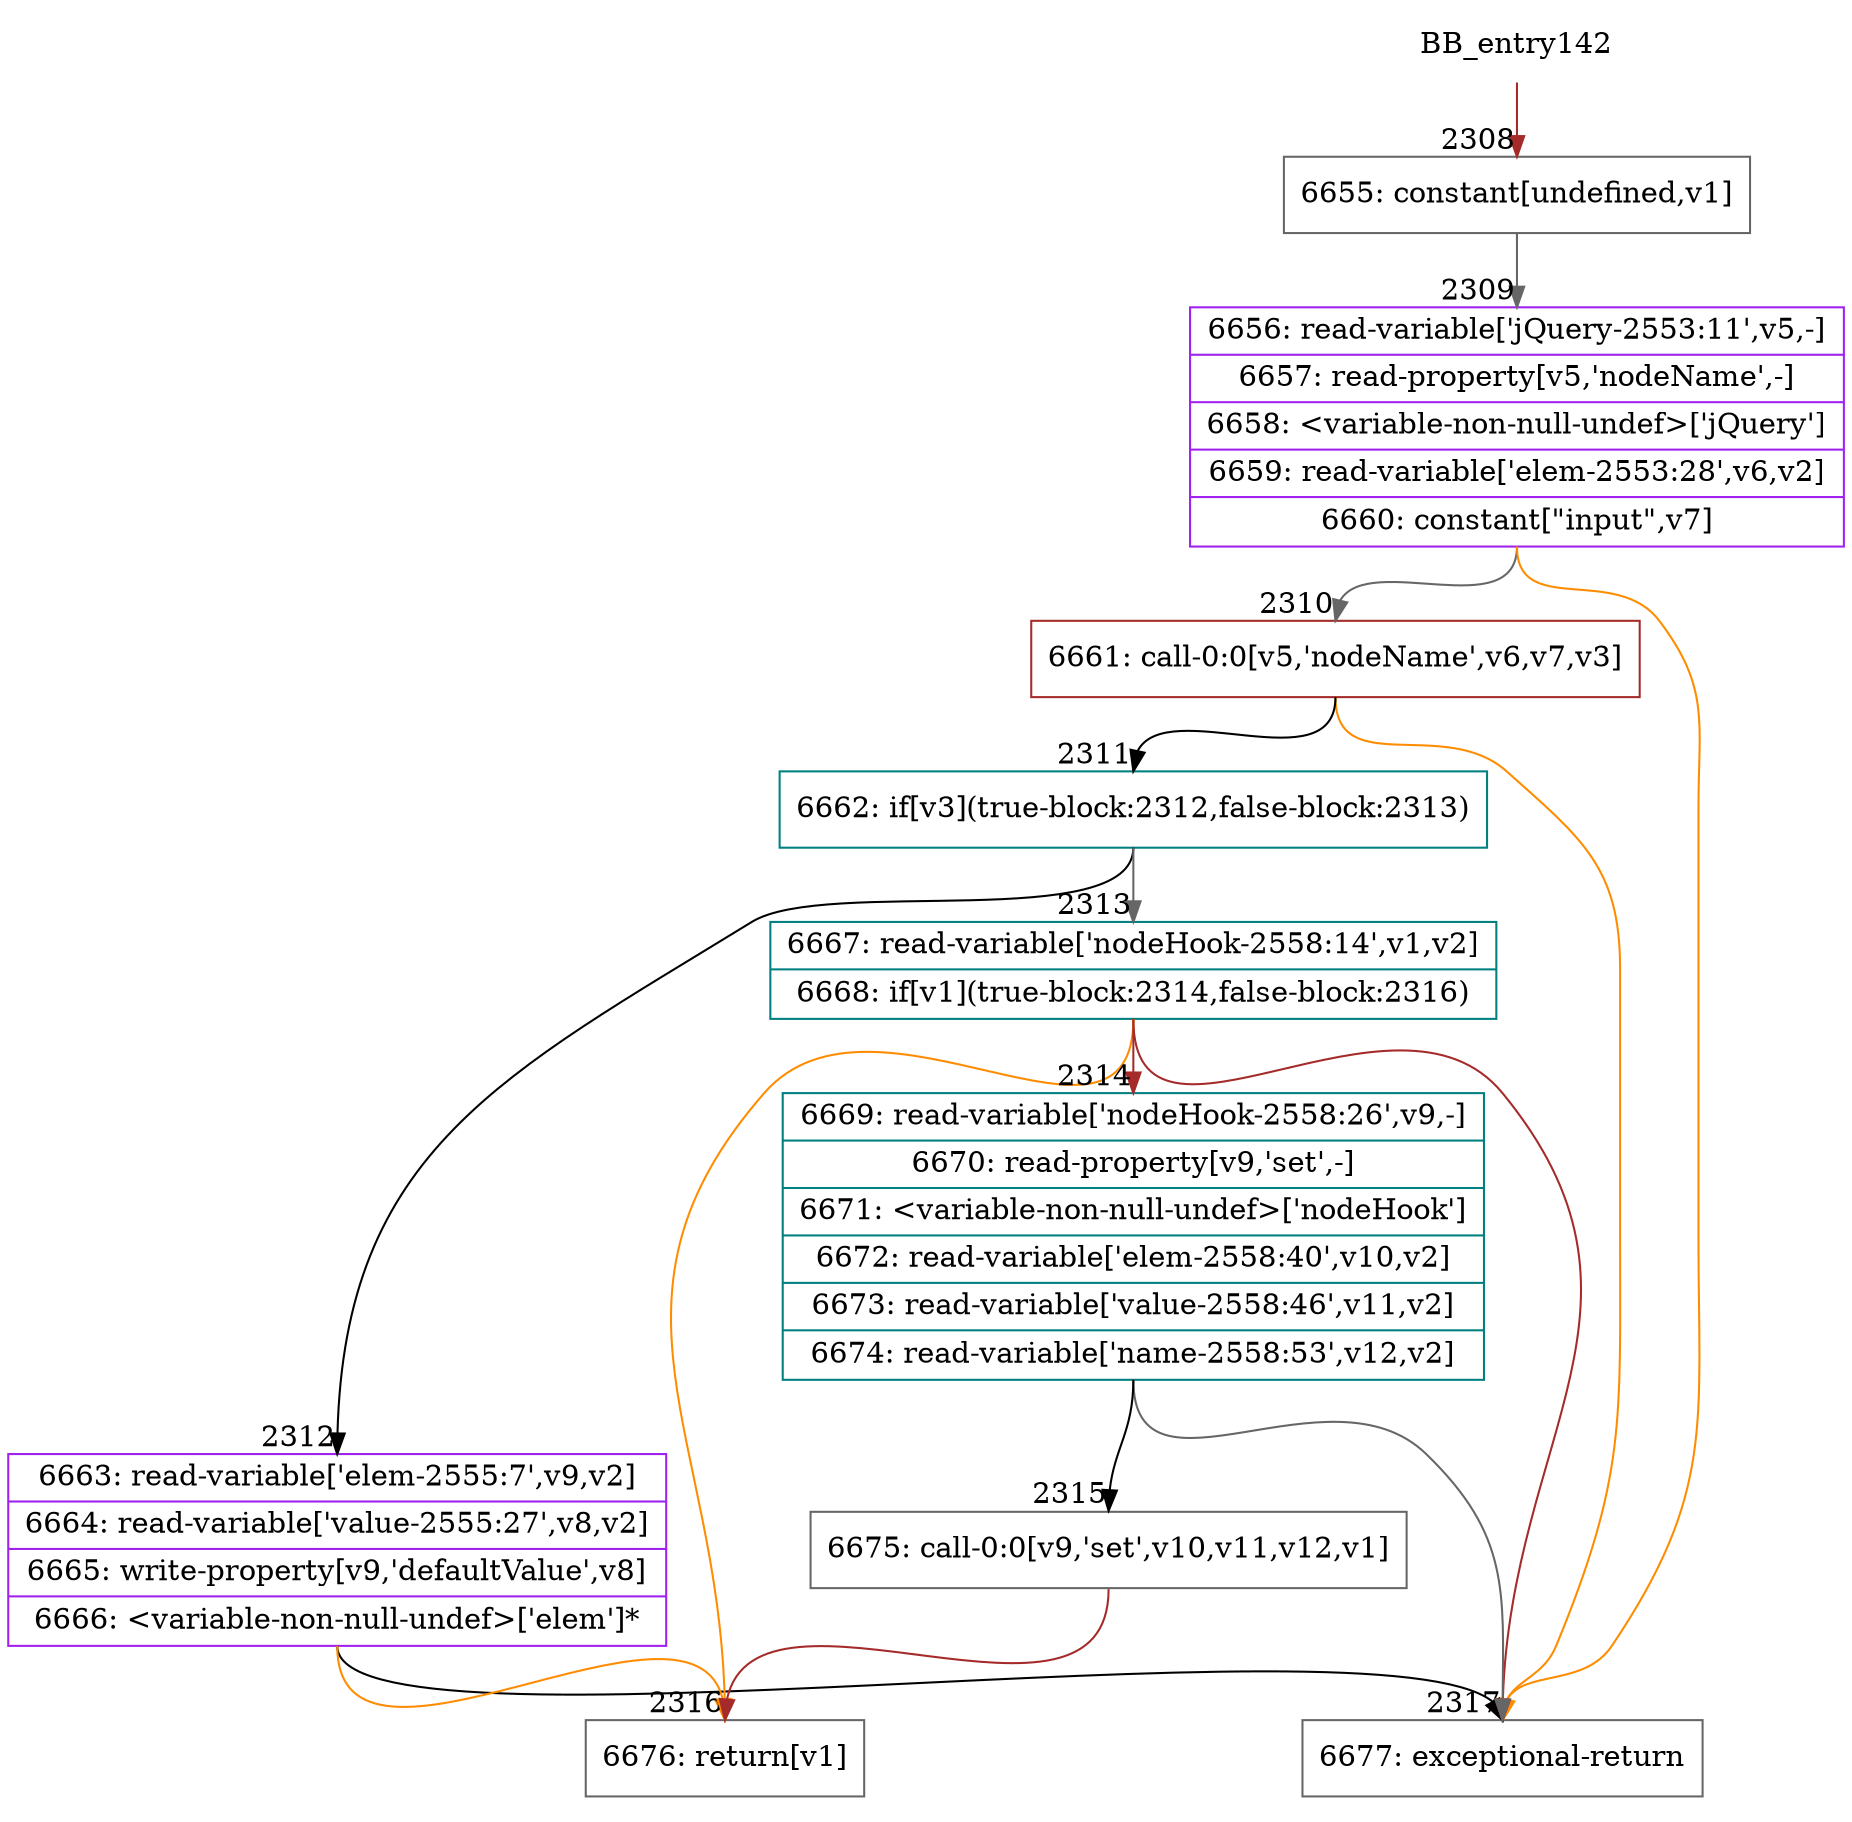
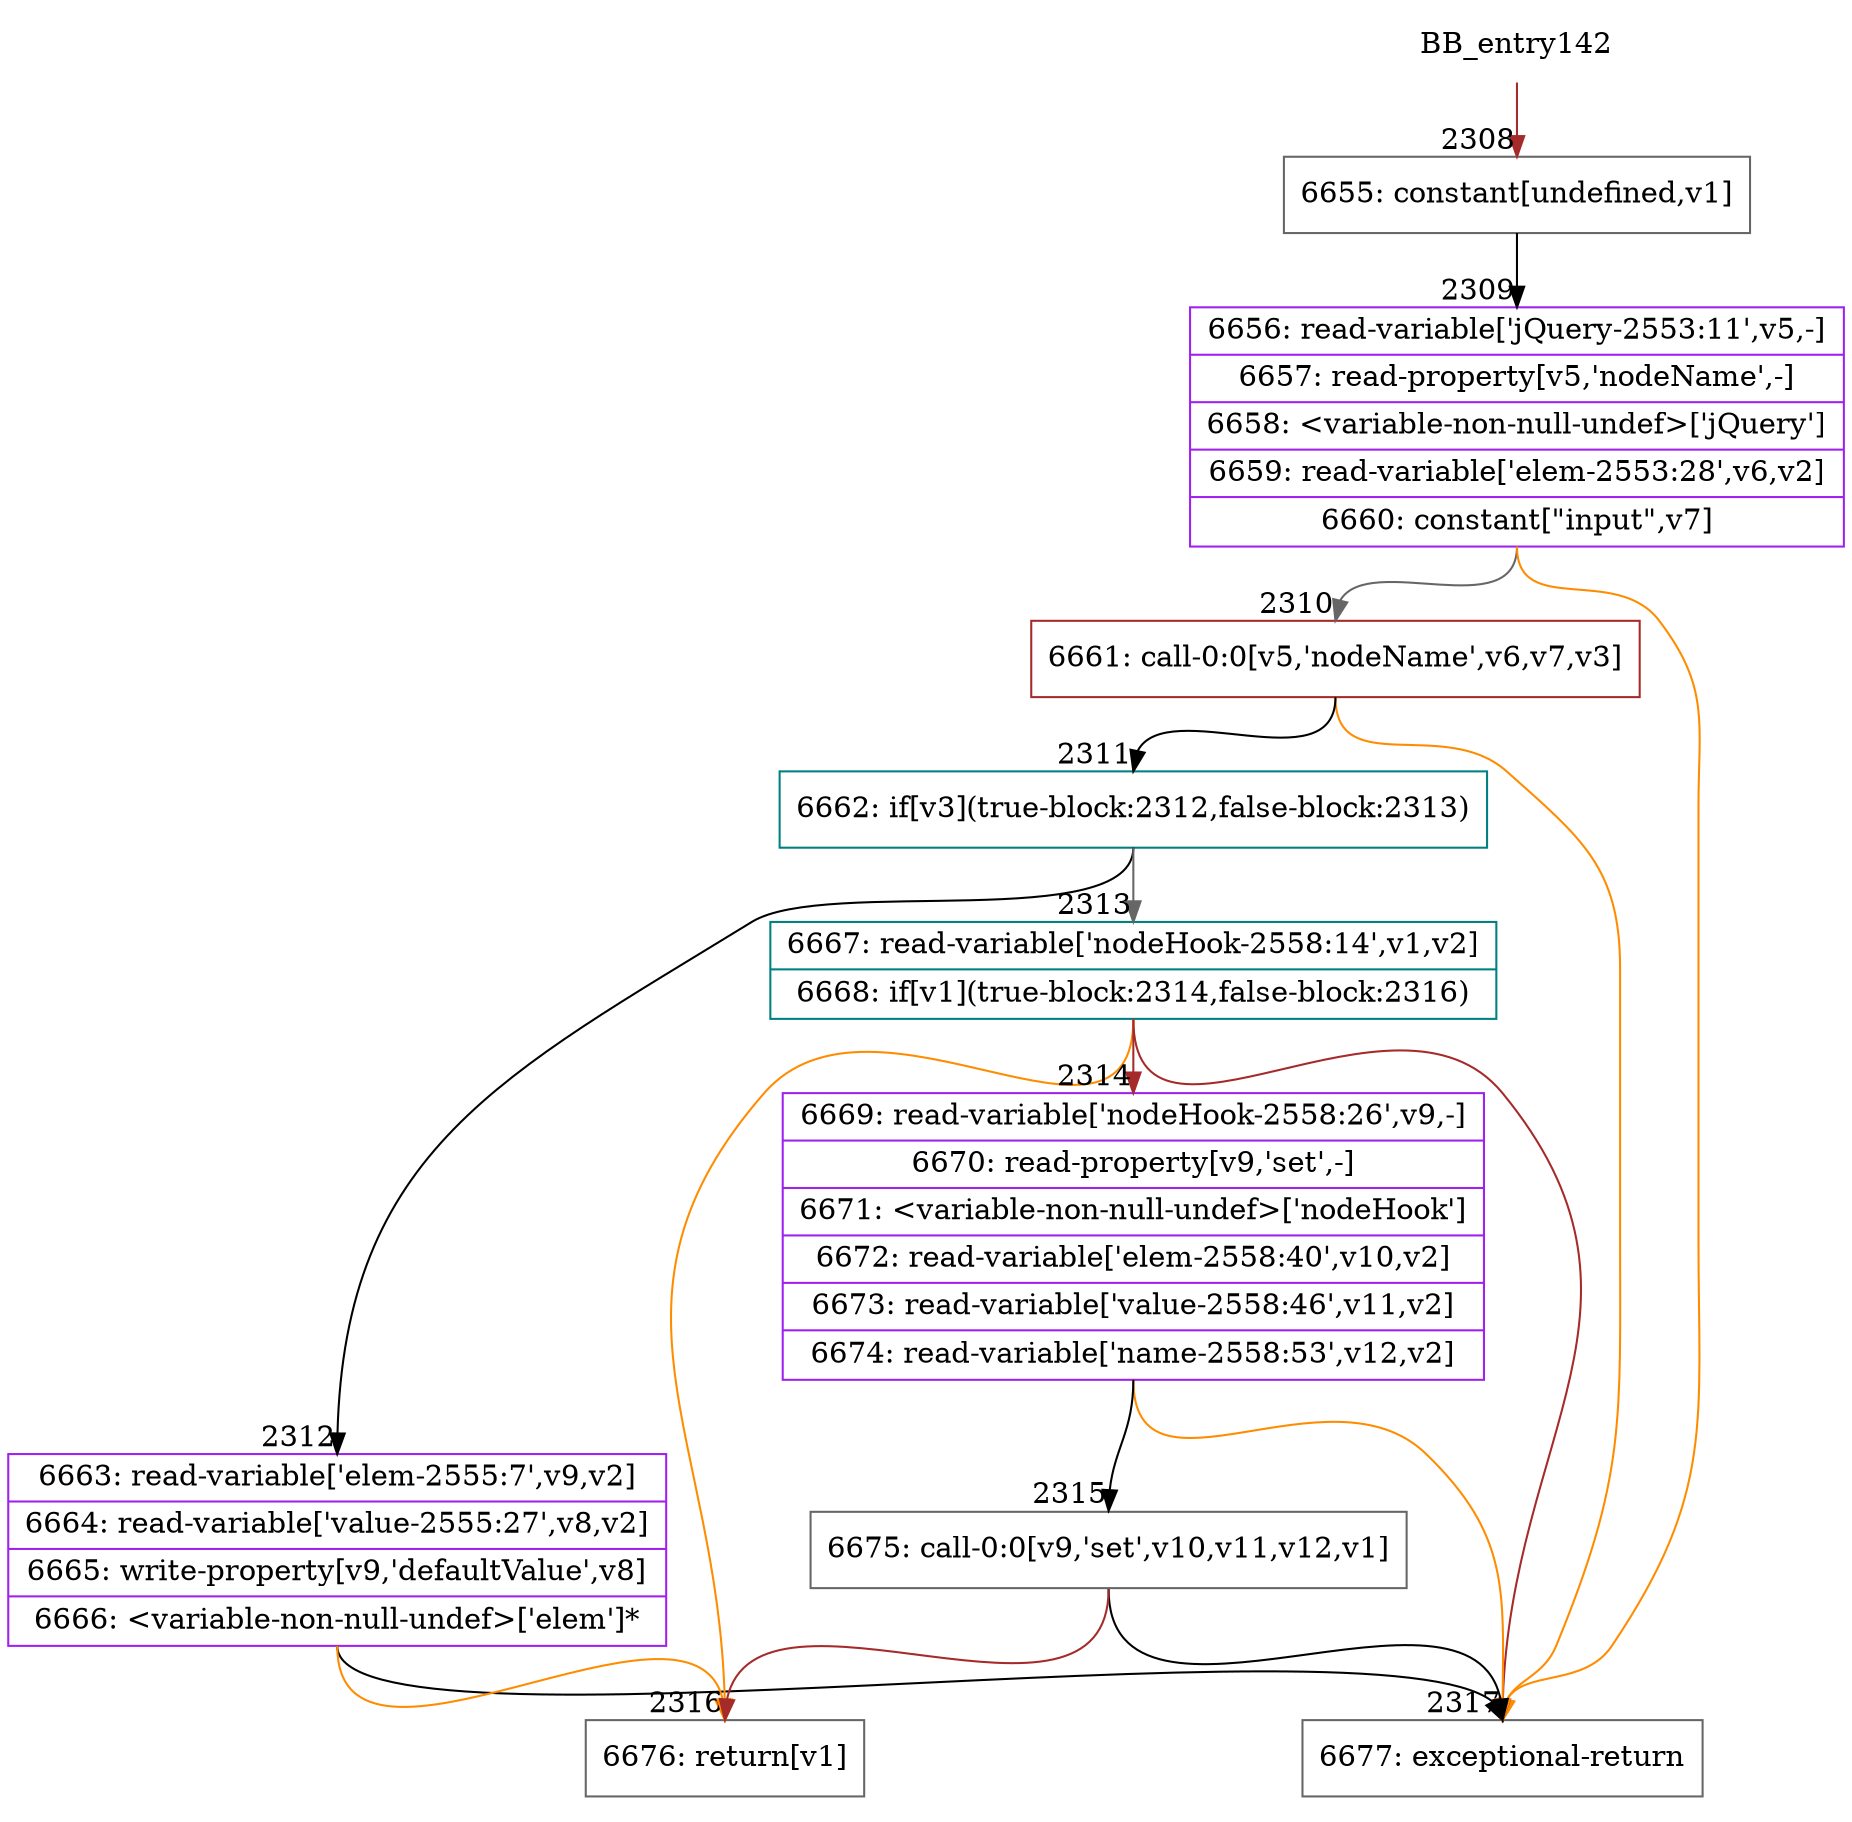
(1517, 260) -> (1517, 260)
(1133, 1236) -> (1133, 1236)
(1396, 1436) -> (1396, 1436)
none -> (1295, 1656)
